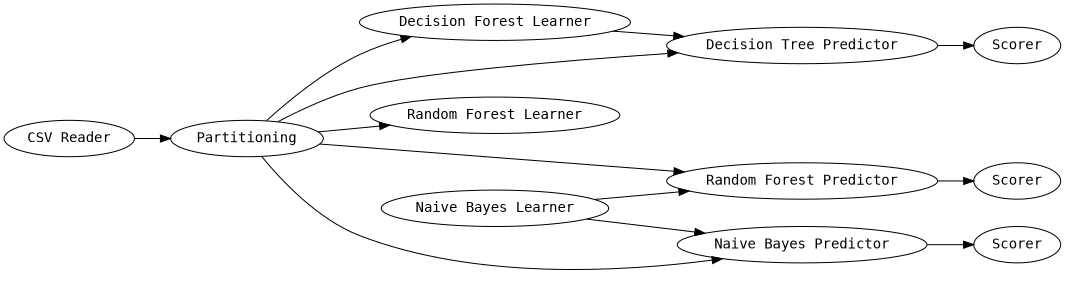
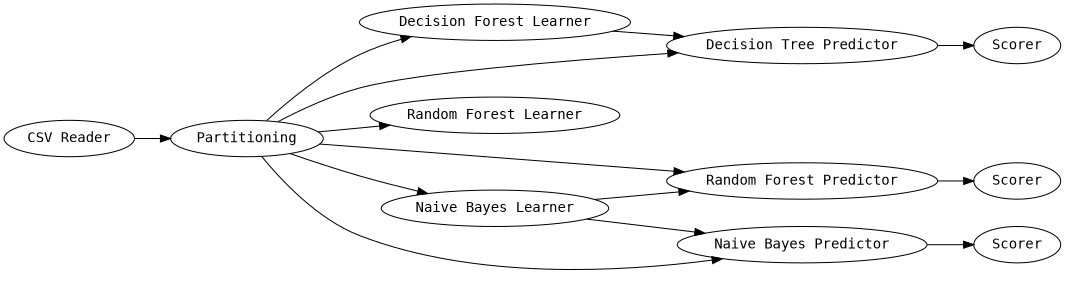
none -> (353, 174)
